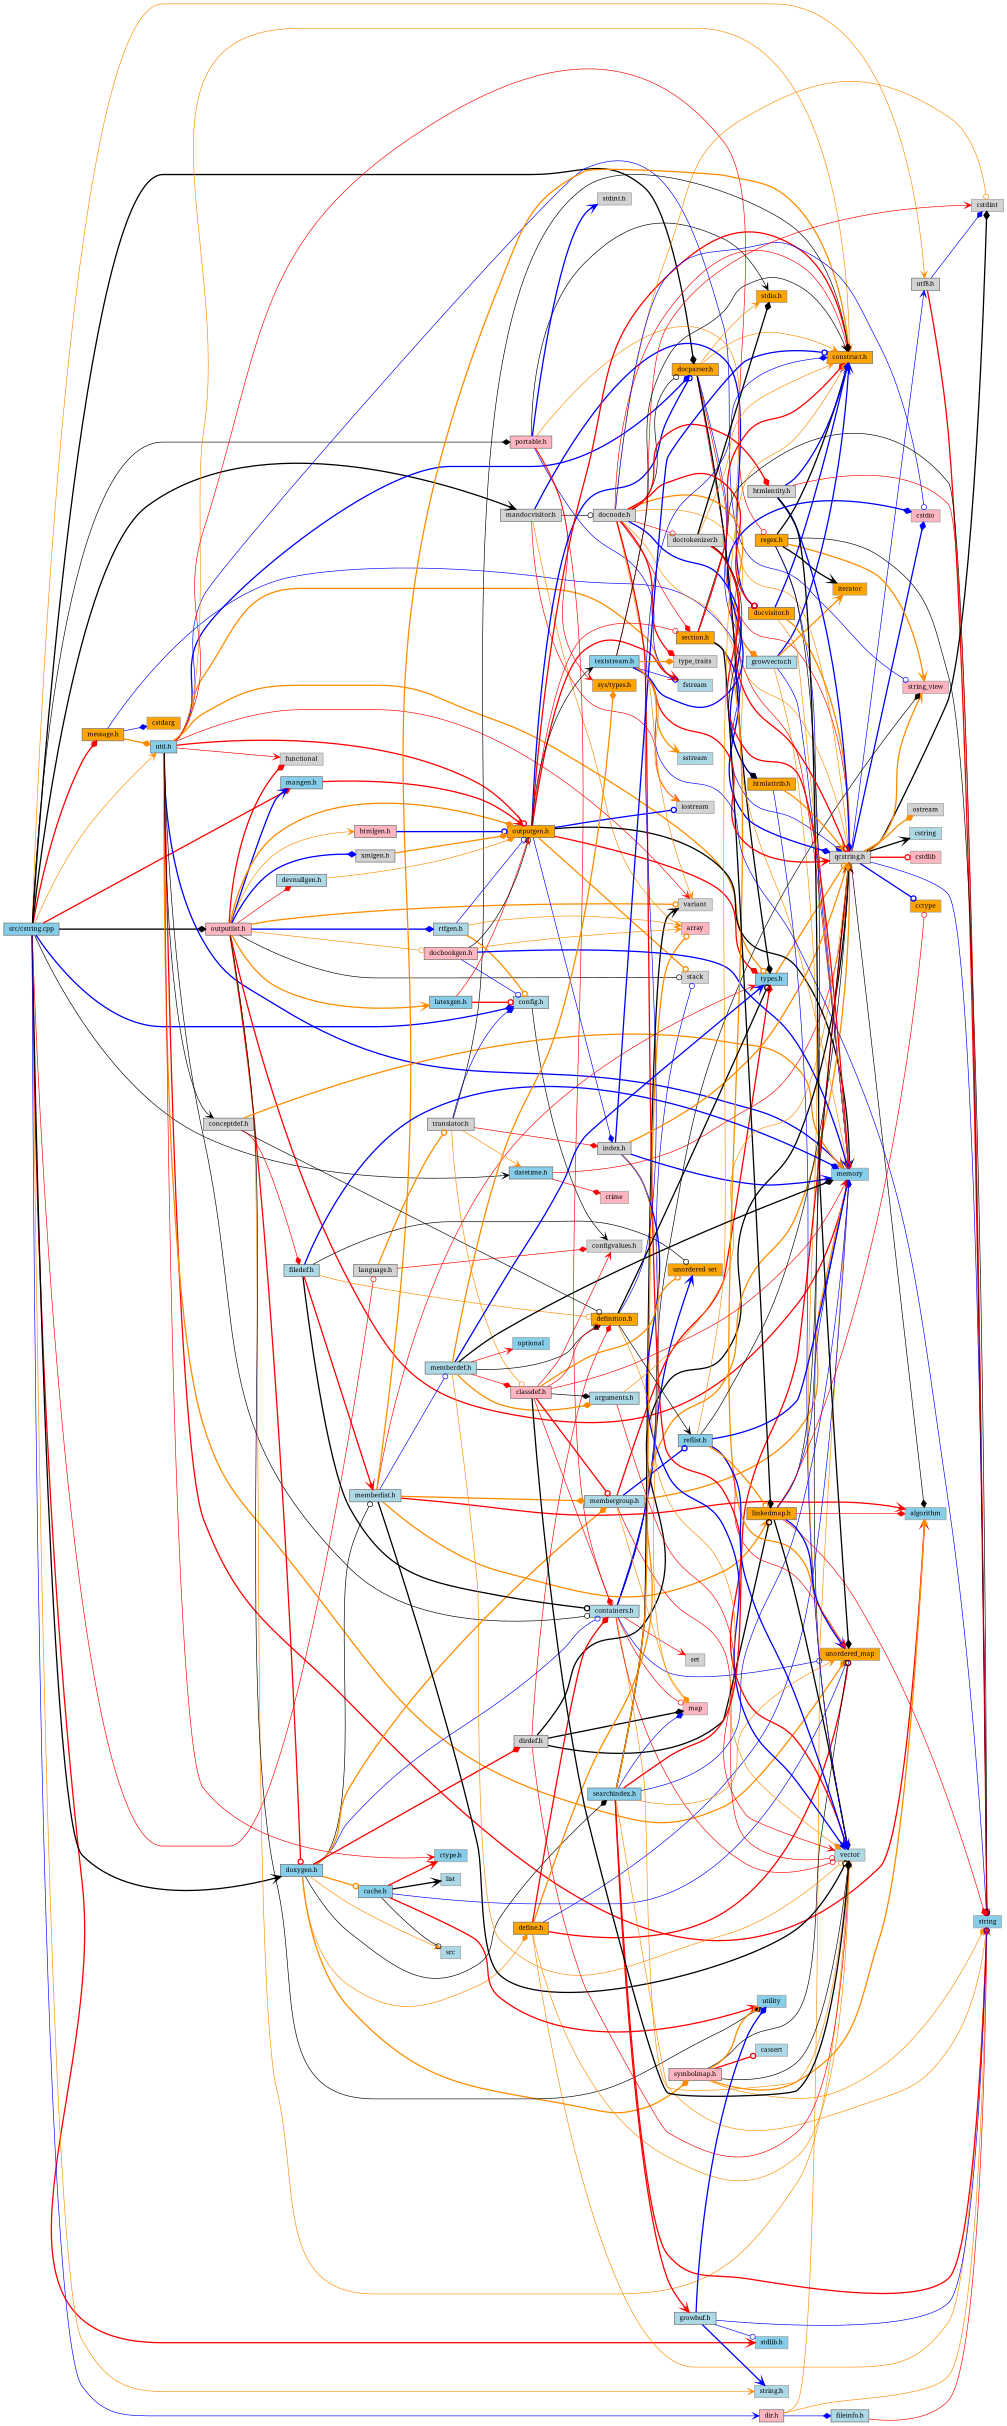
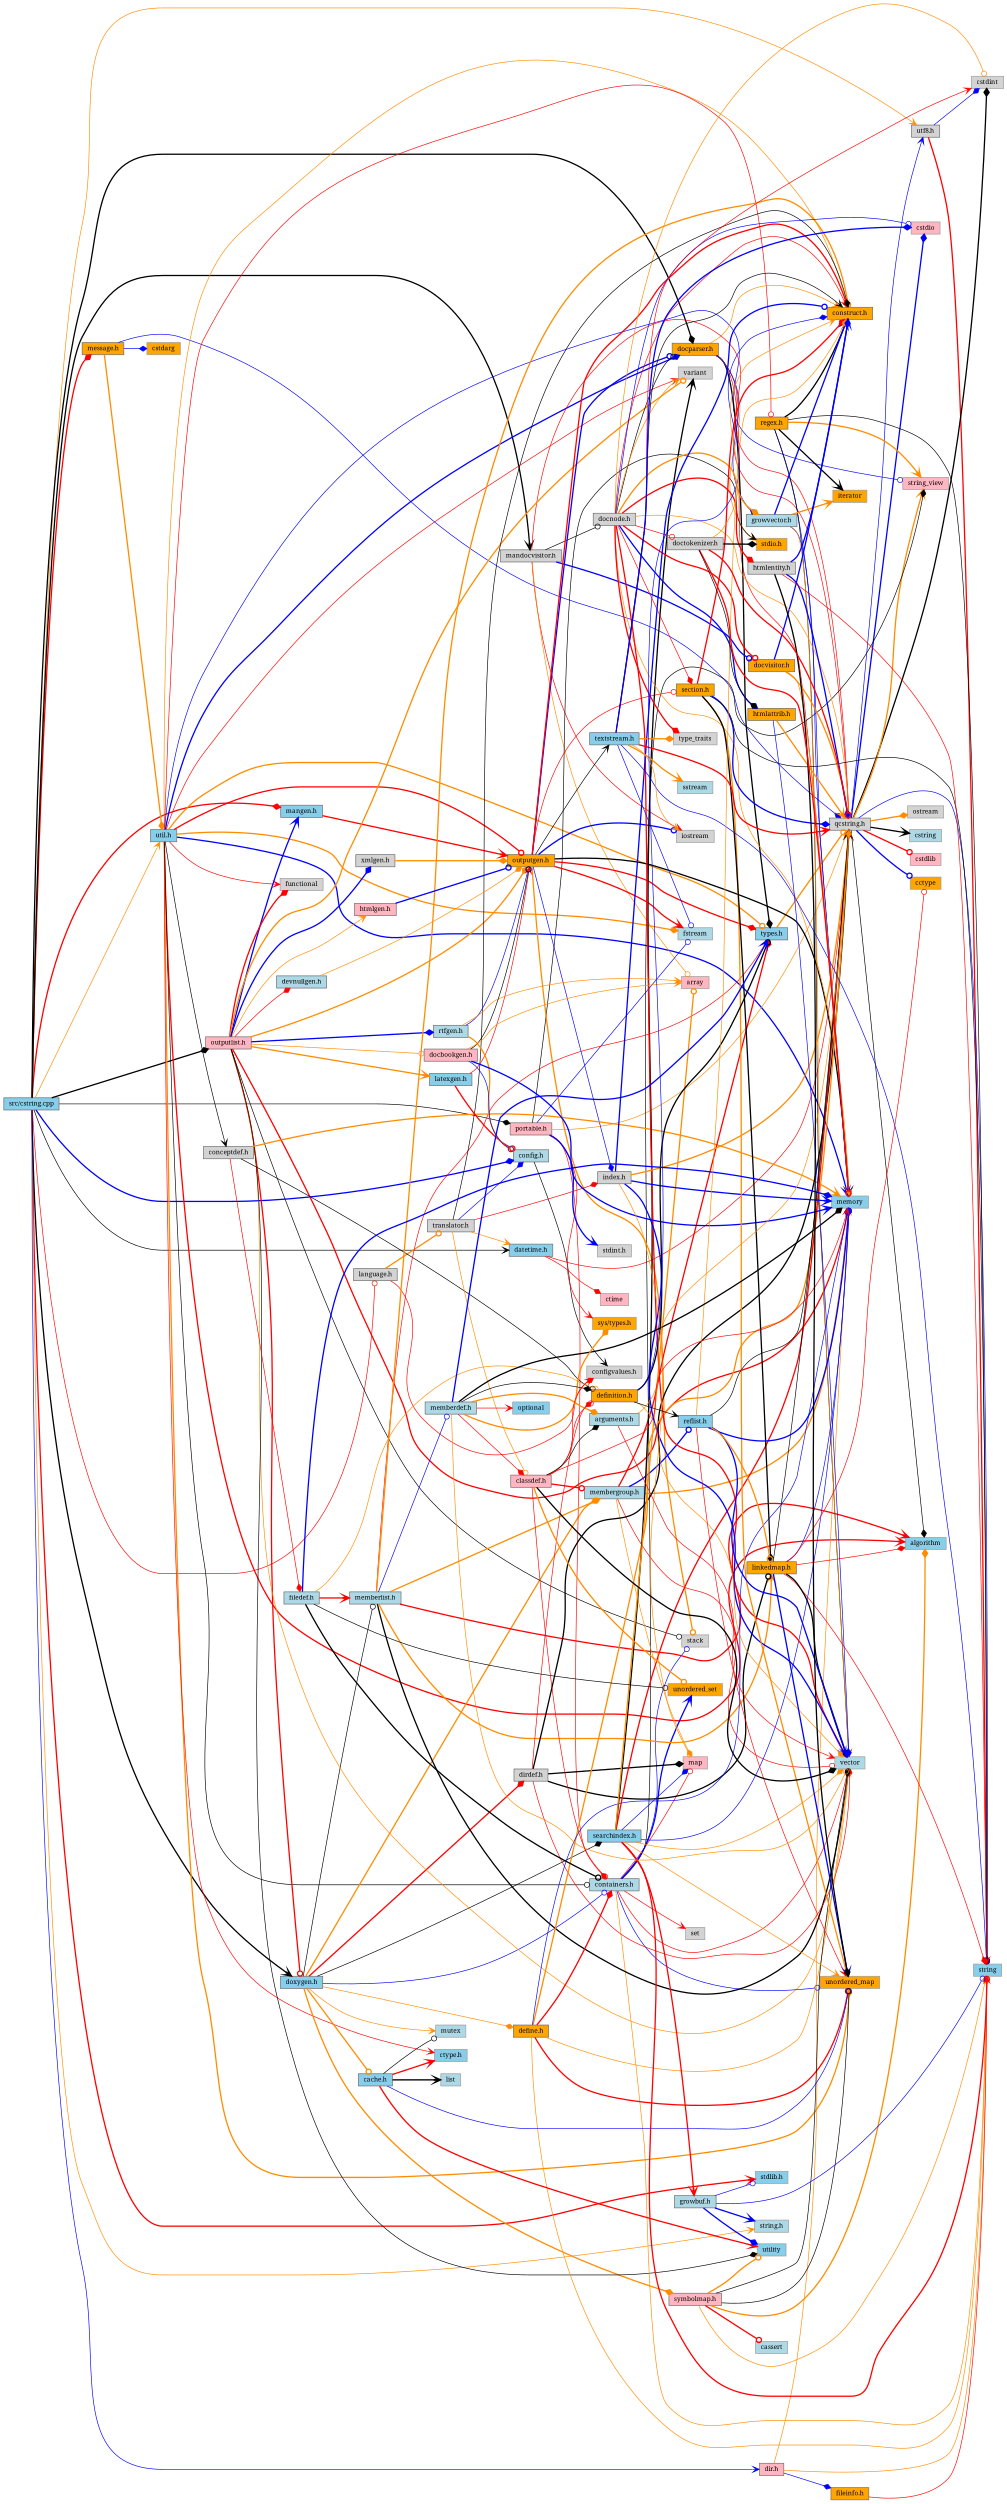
none -> (749, 460)
(451, 1953) -> (451, 2031)
(850, 2416) -> (850, 2494)
